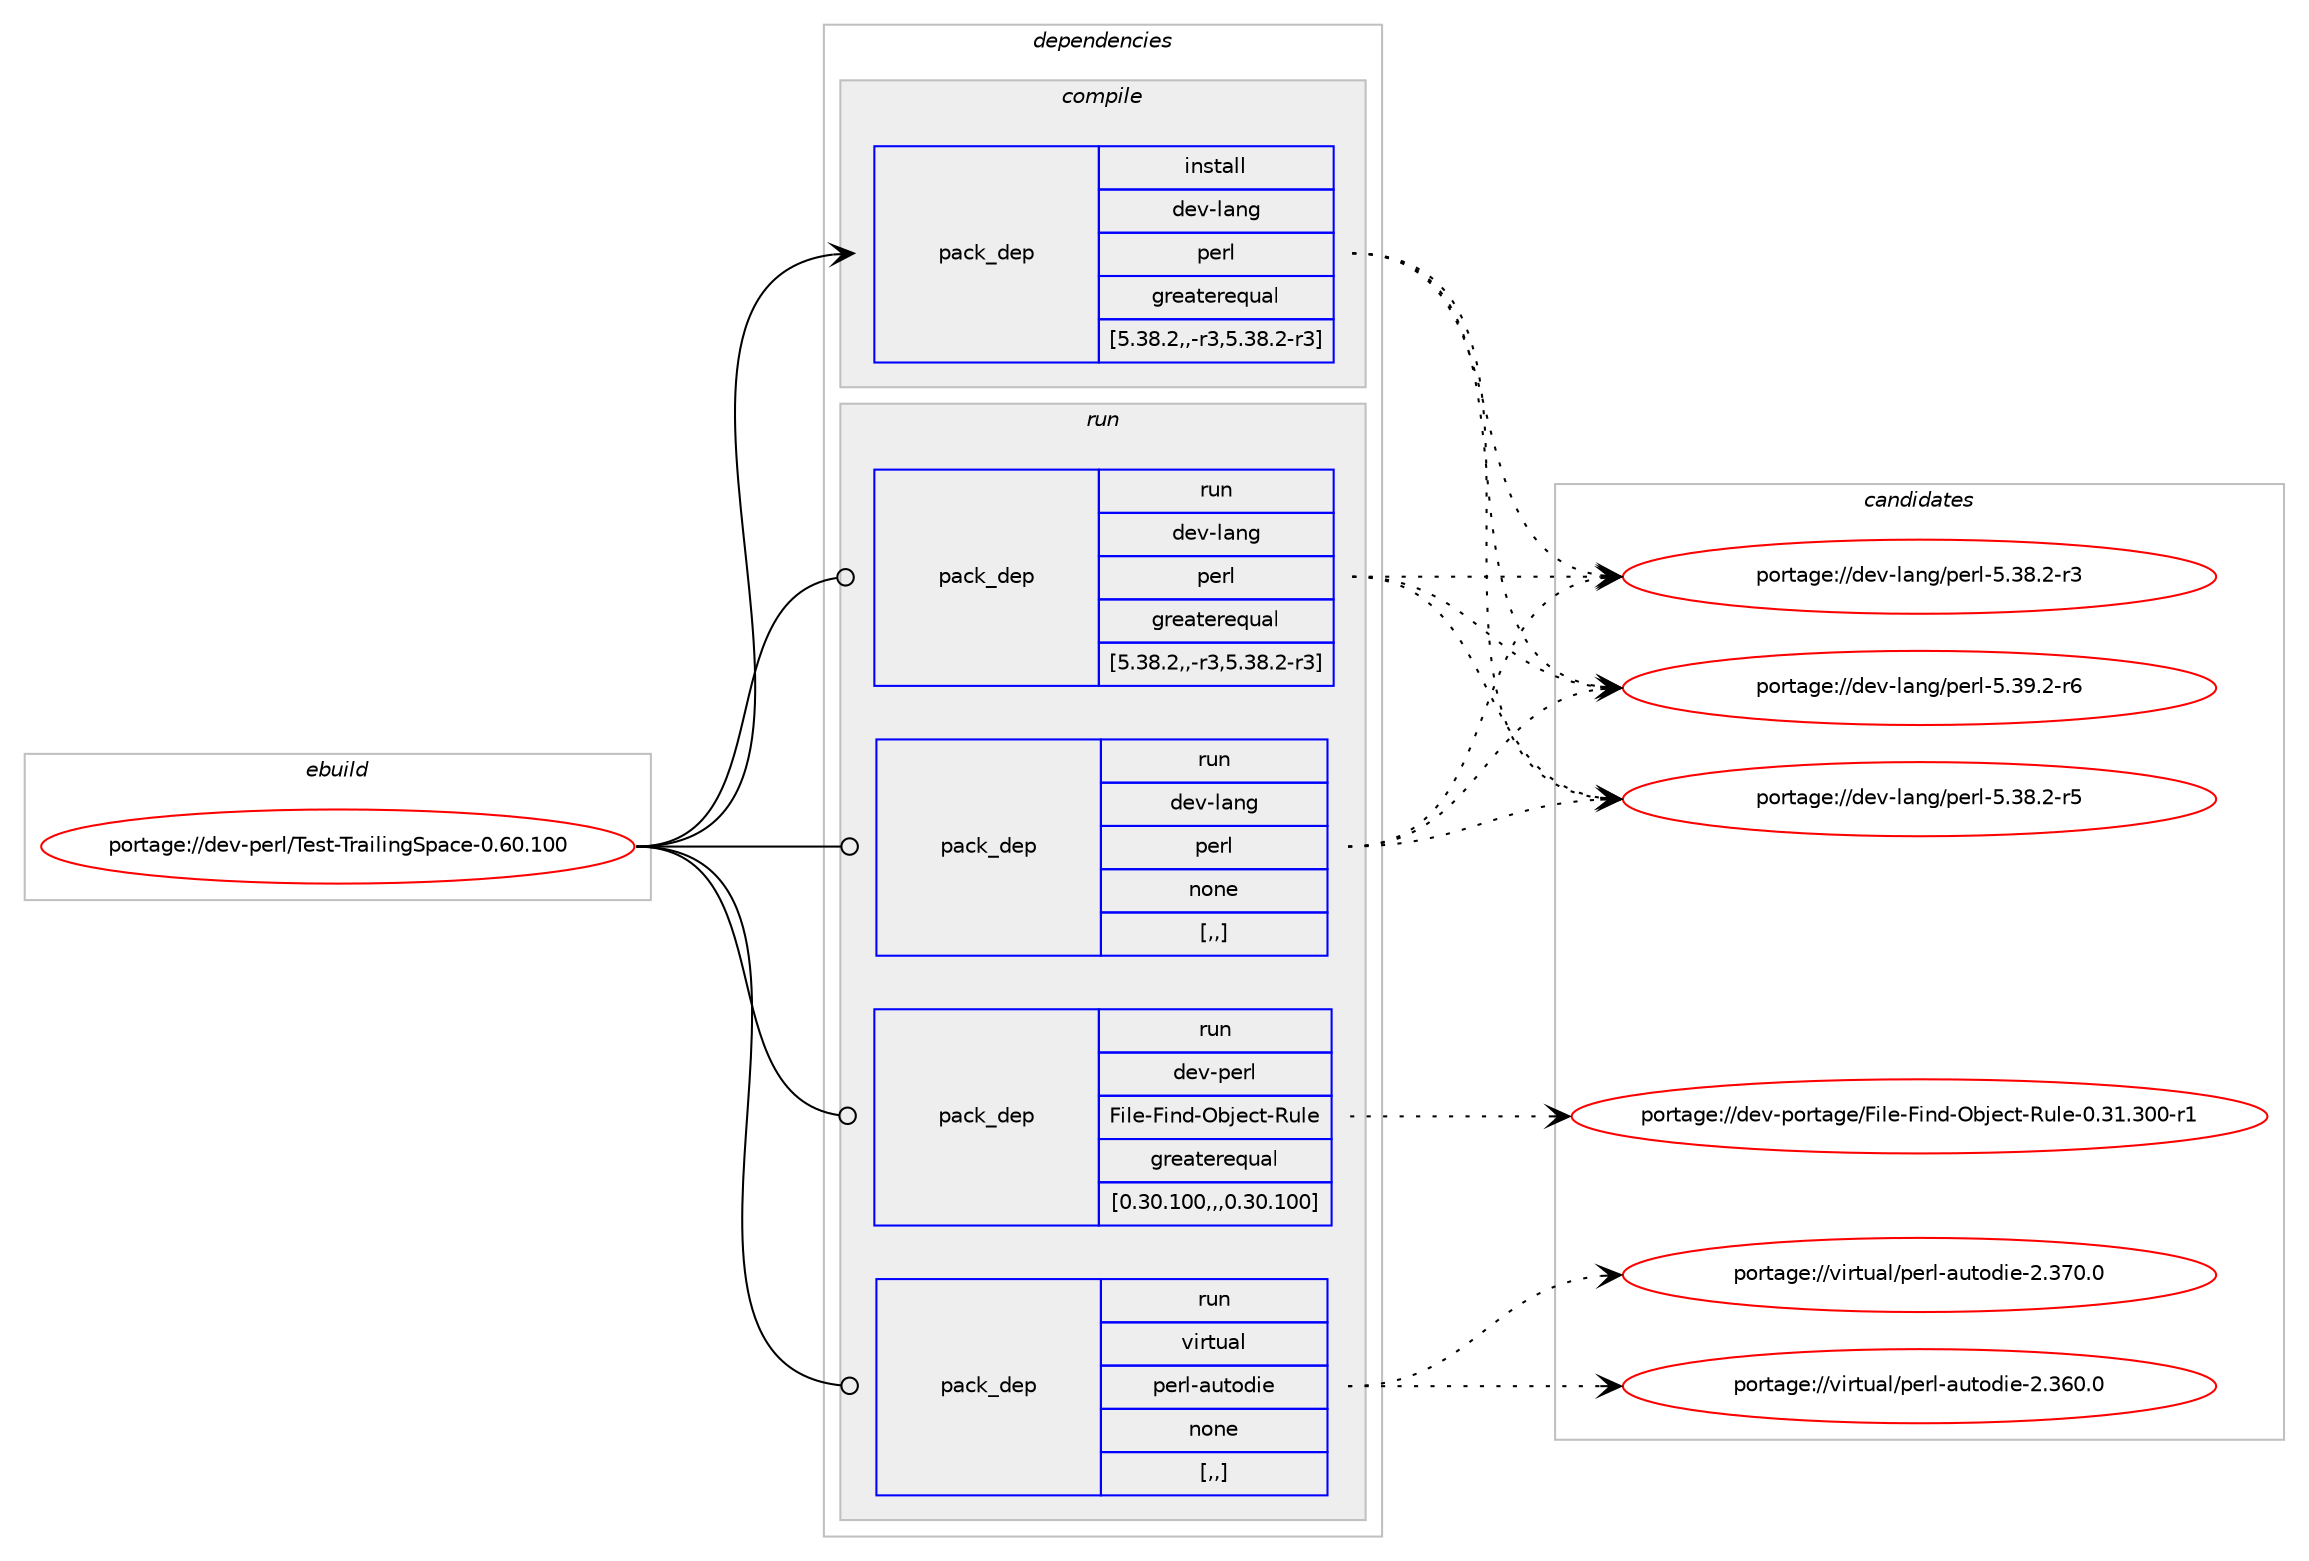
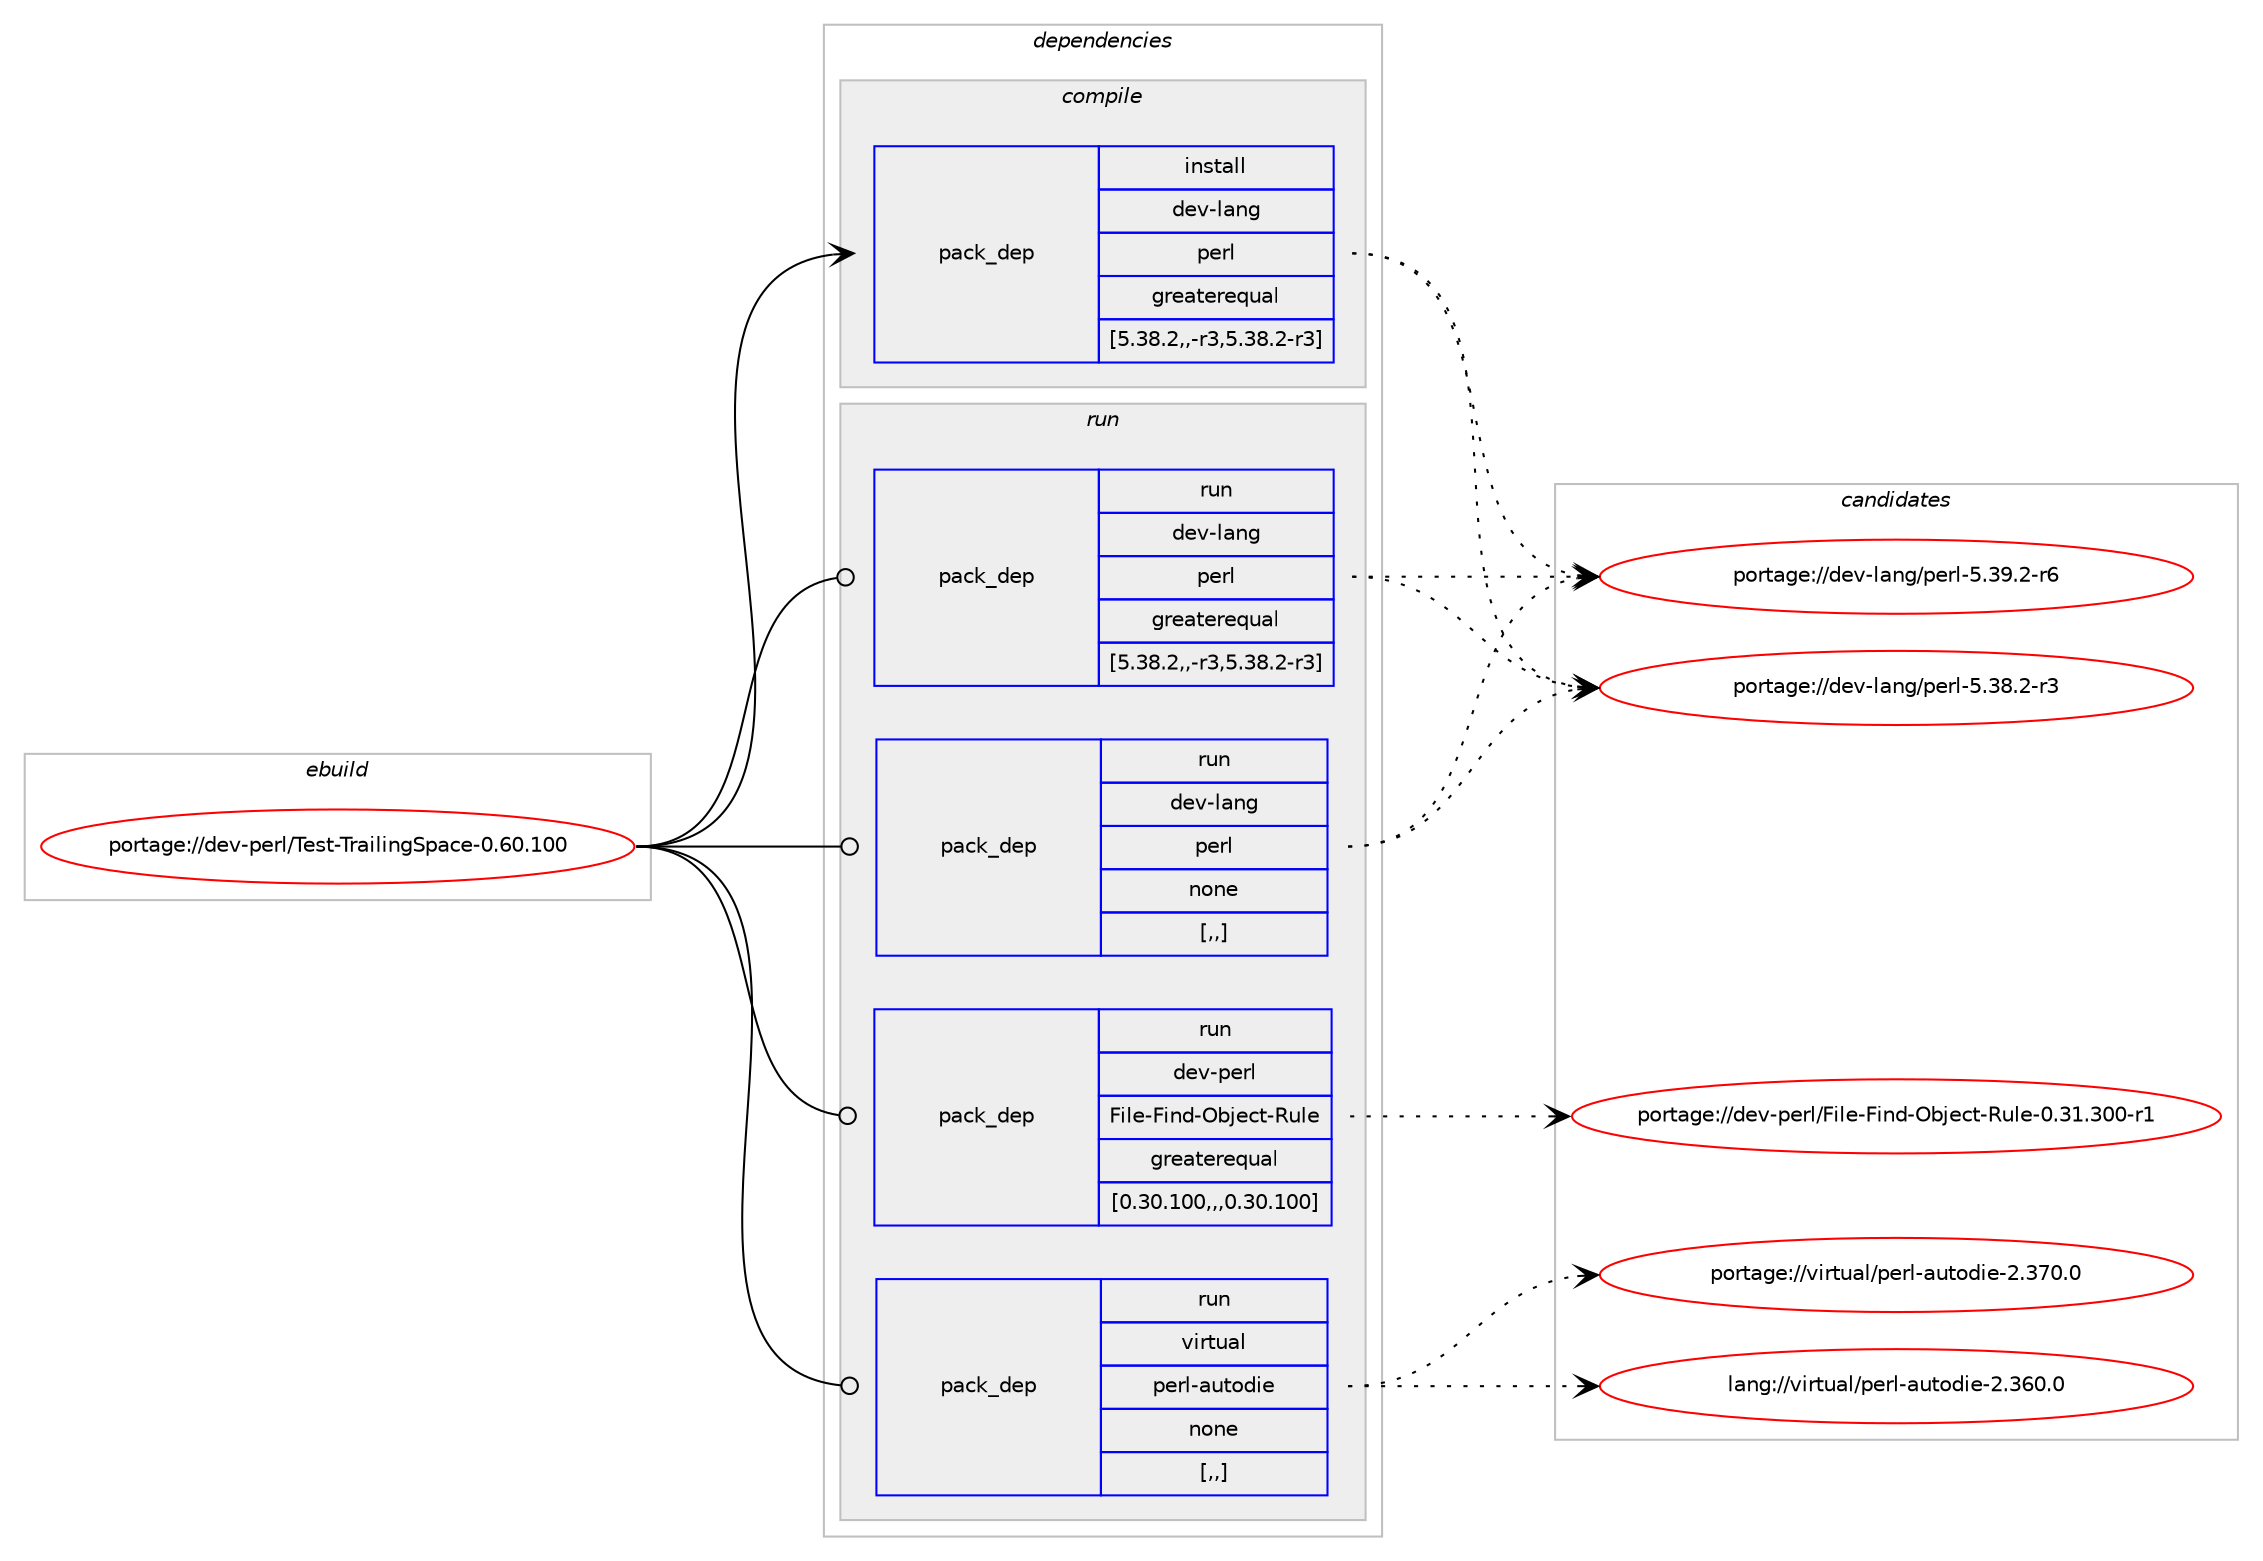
(1920, 799) -> none
(1920, 1116) -> (1897, 1116)
(1920, 1386) -> (1897, 1386)
